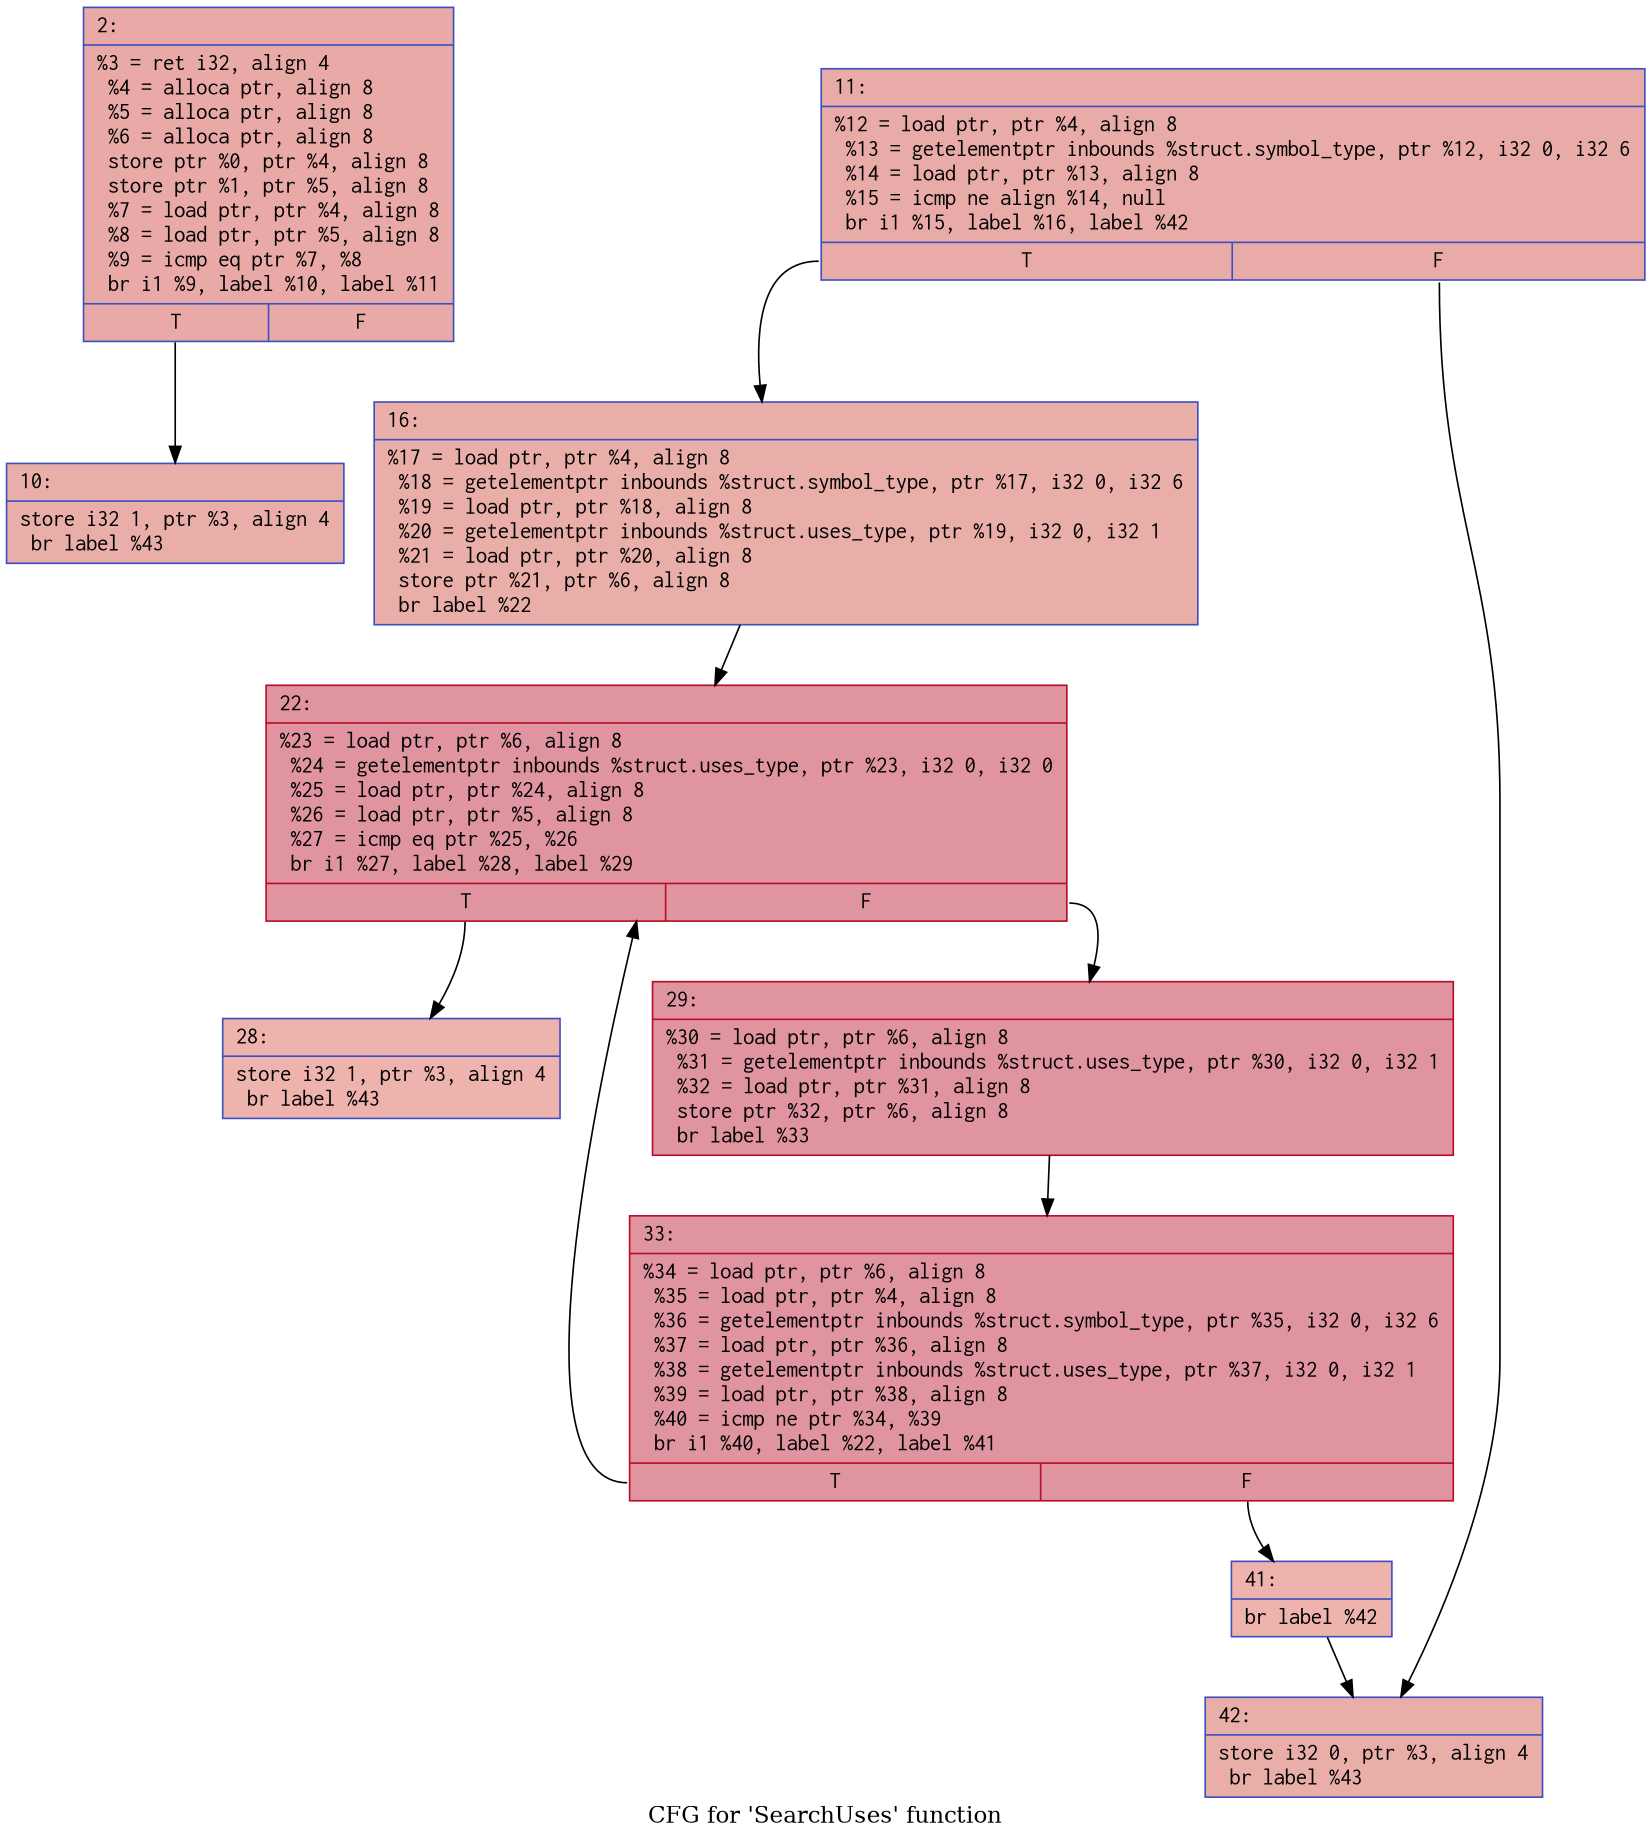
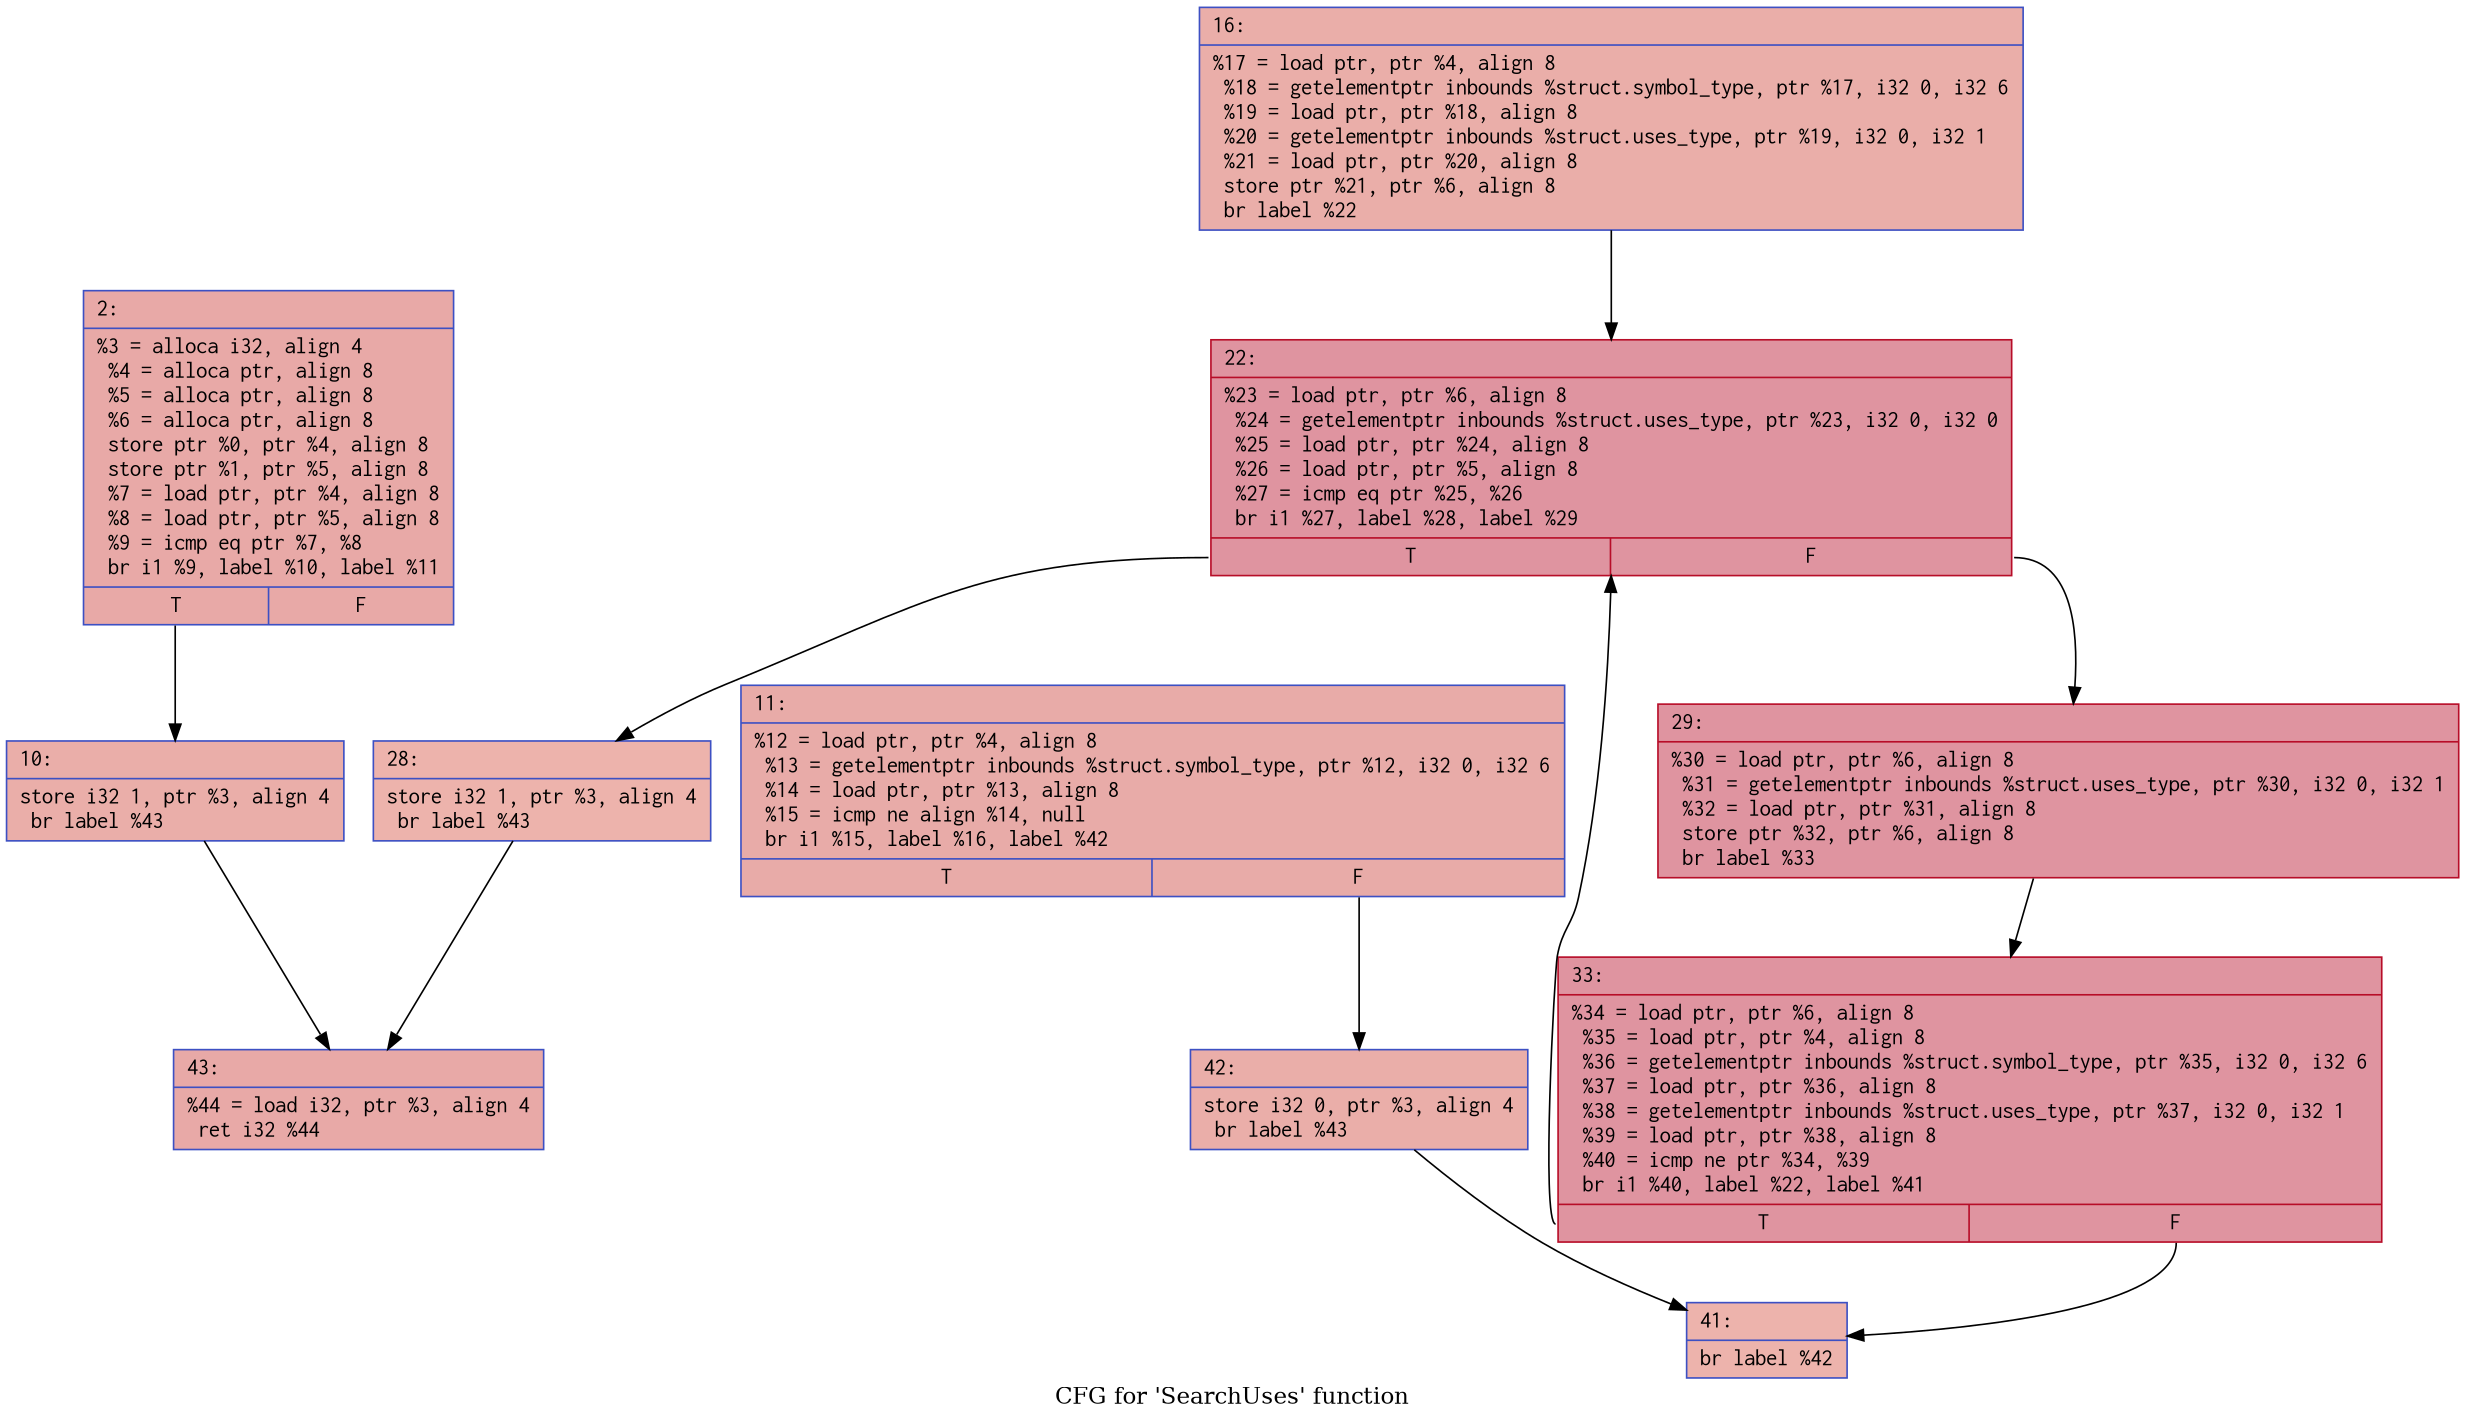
(213, 63) -> (230, 346)
(764, 308) -> none
none -> (359, 1100)
(1337, 1659) -> (1536, 1239)
